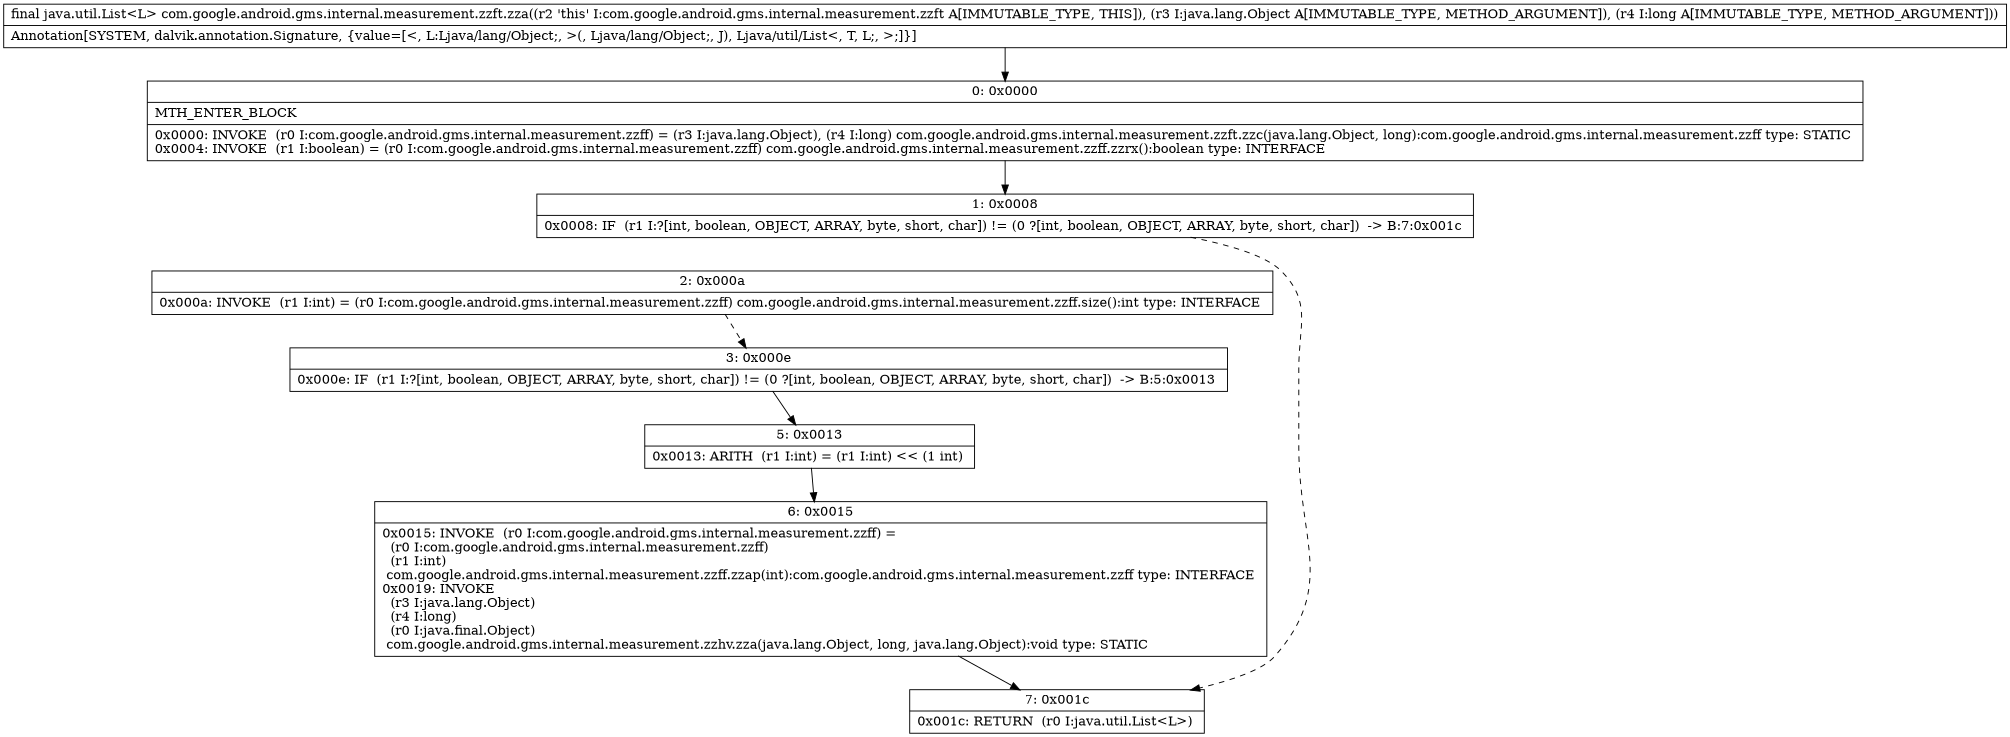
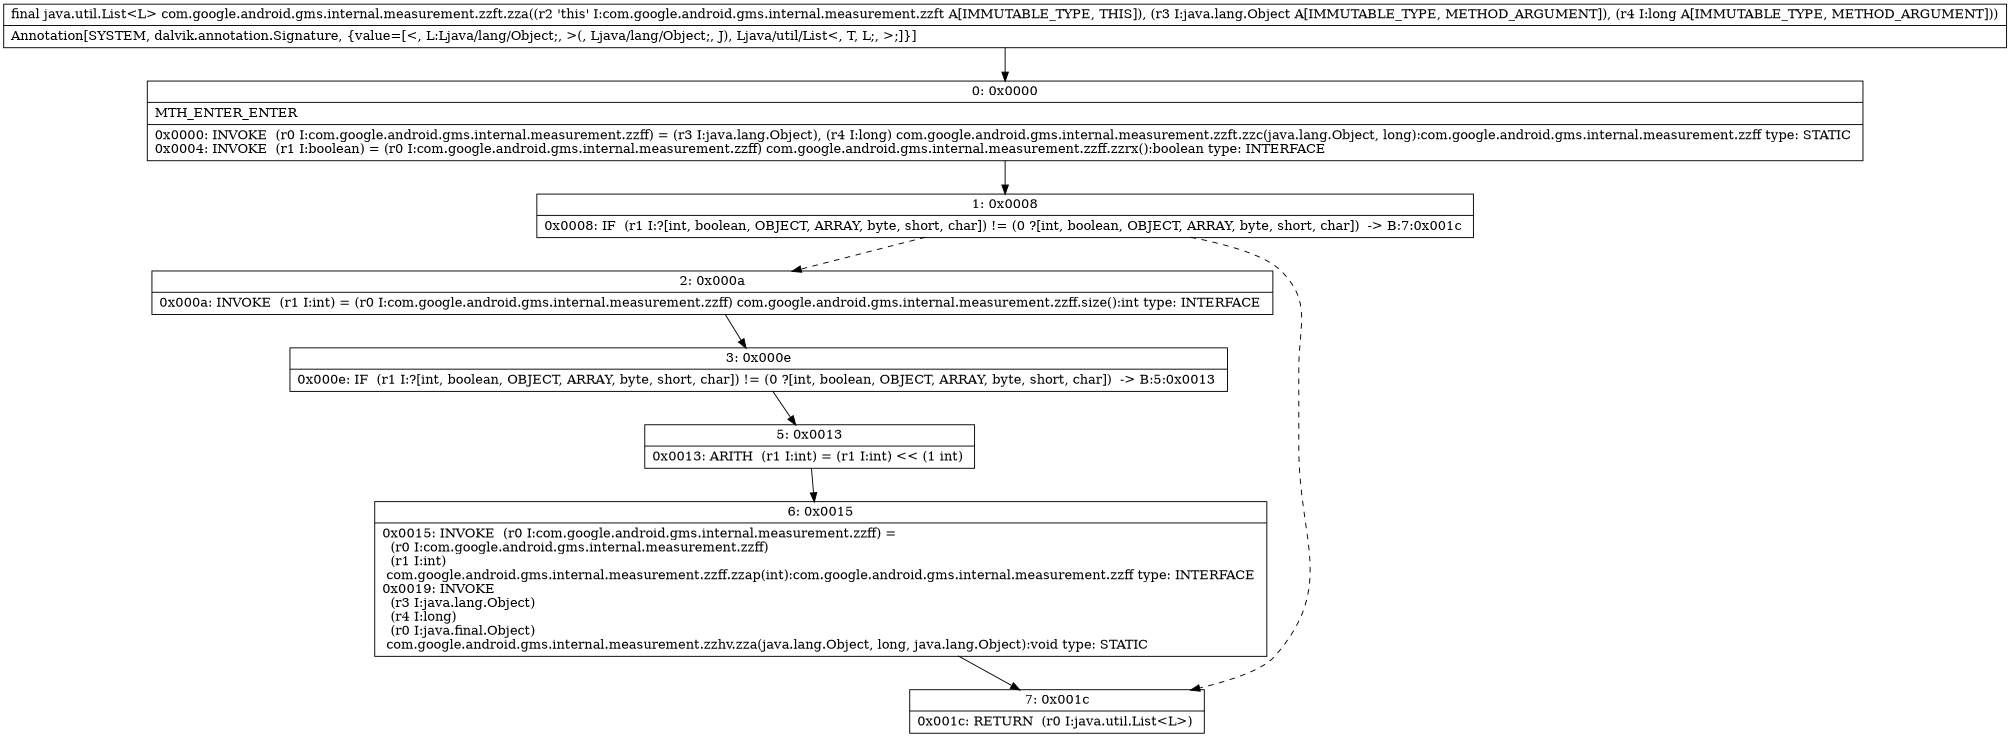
(226, 113) -> (226, 113)
none -> (863, 253)
(733, 327) -> (733, 327)
